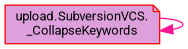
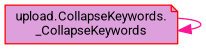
(82, 24) -> (91, 24)
